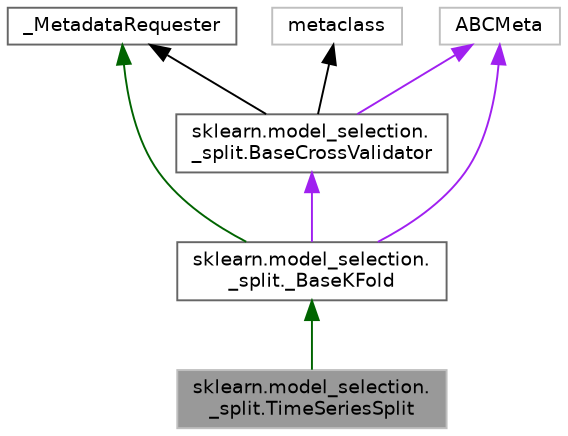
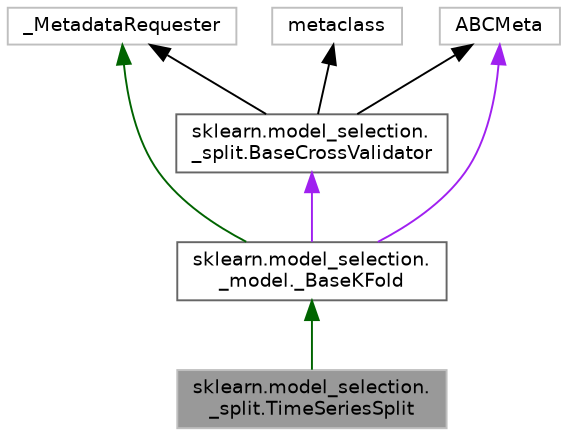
(122, 26) -> (122, 26)
(406, 85) -> (406, 85)
(312, 271) -> (312, 271)
